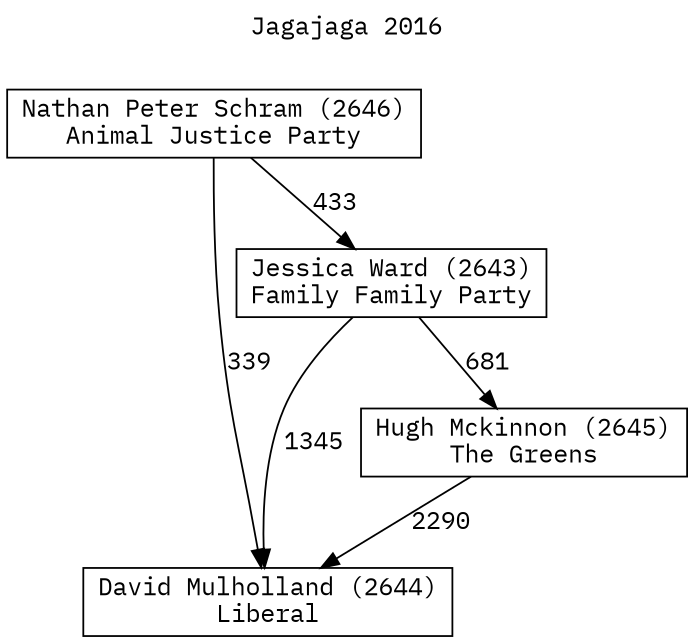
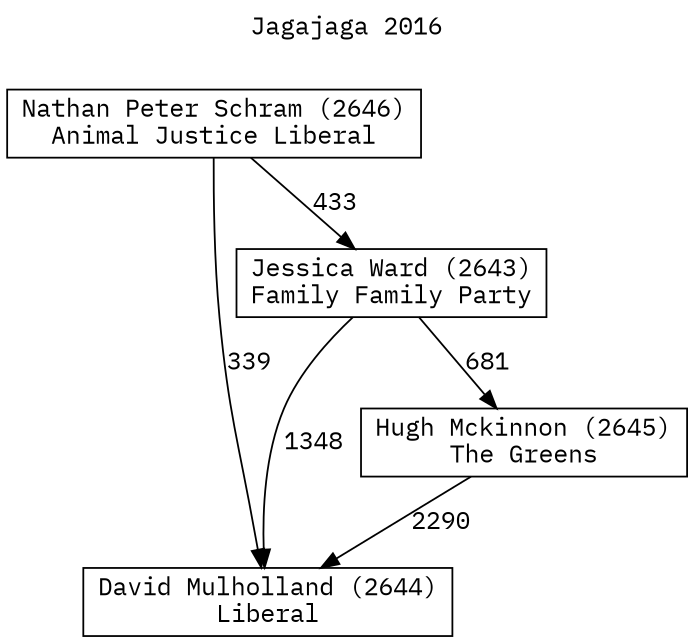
(214, 124) -> (214, 124)
(314, 443) -> (314, 443)
